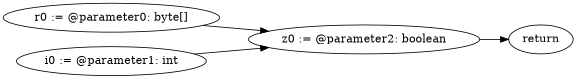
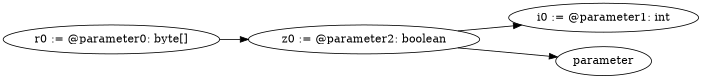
(541, 39) -> (604, 61)
(228, 51) -> (486, 28)
